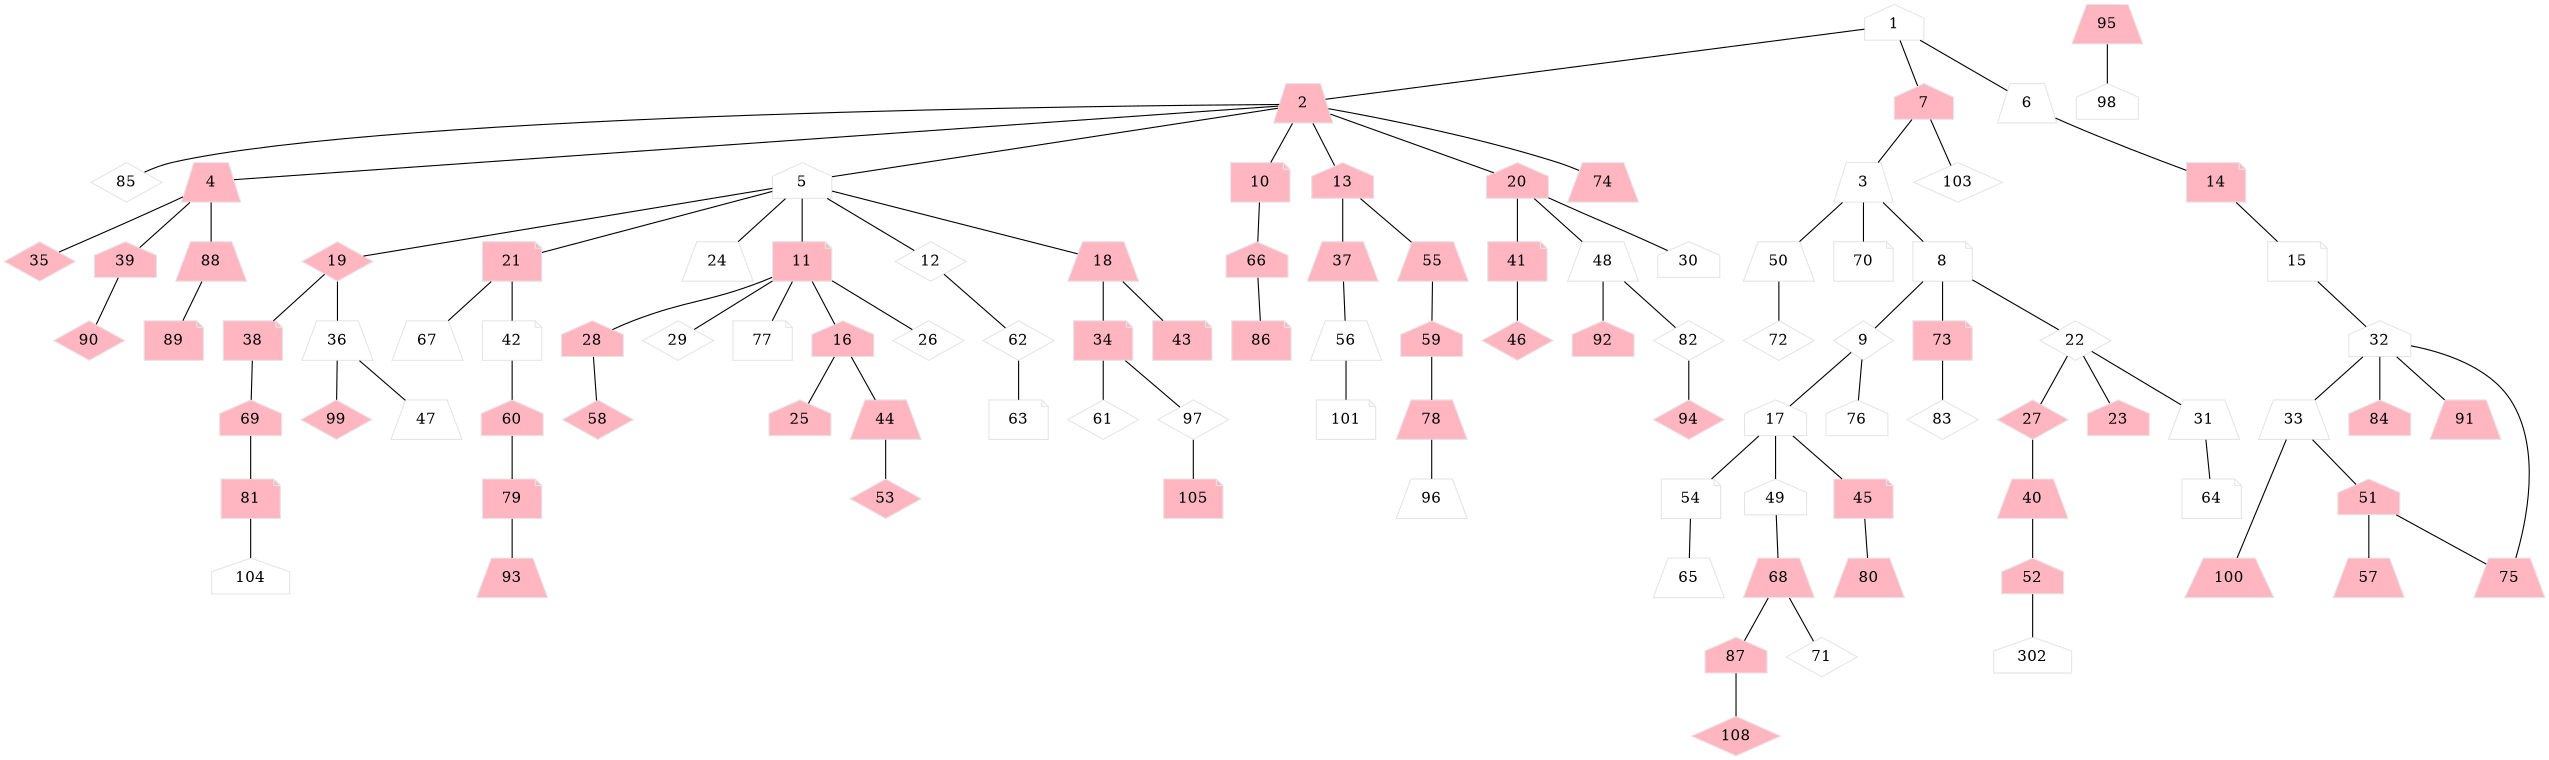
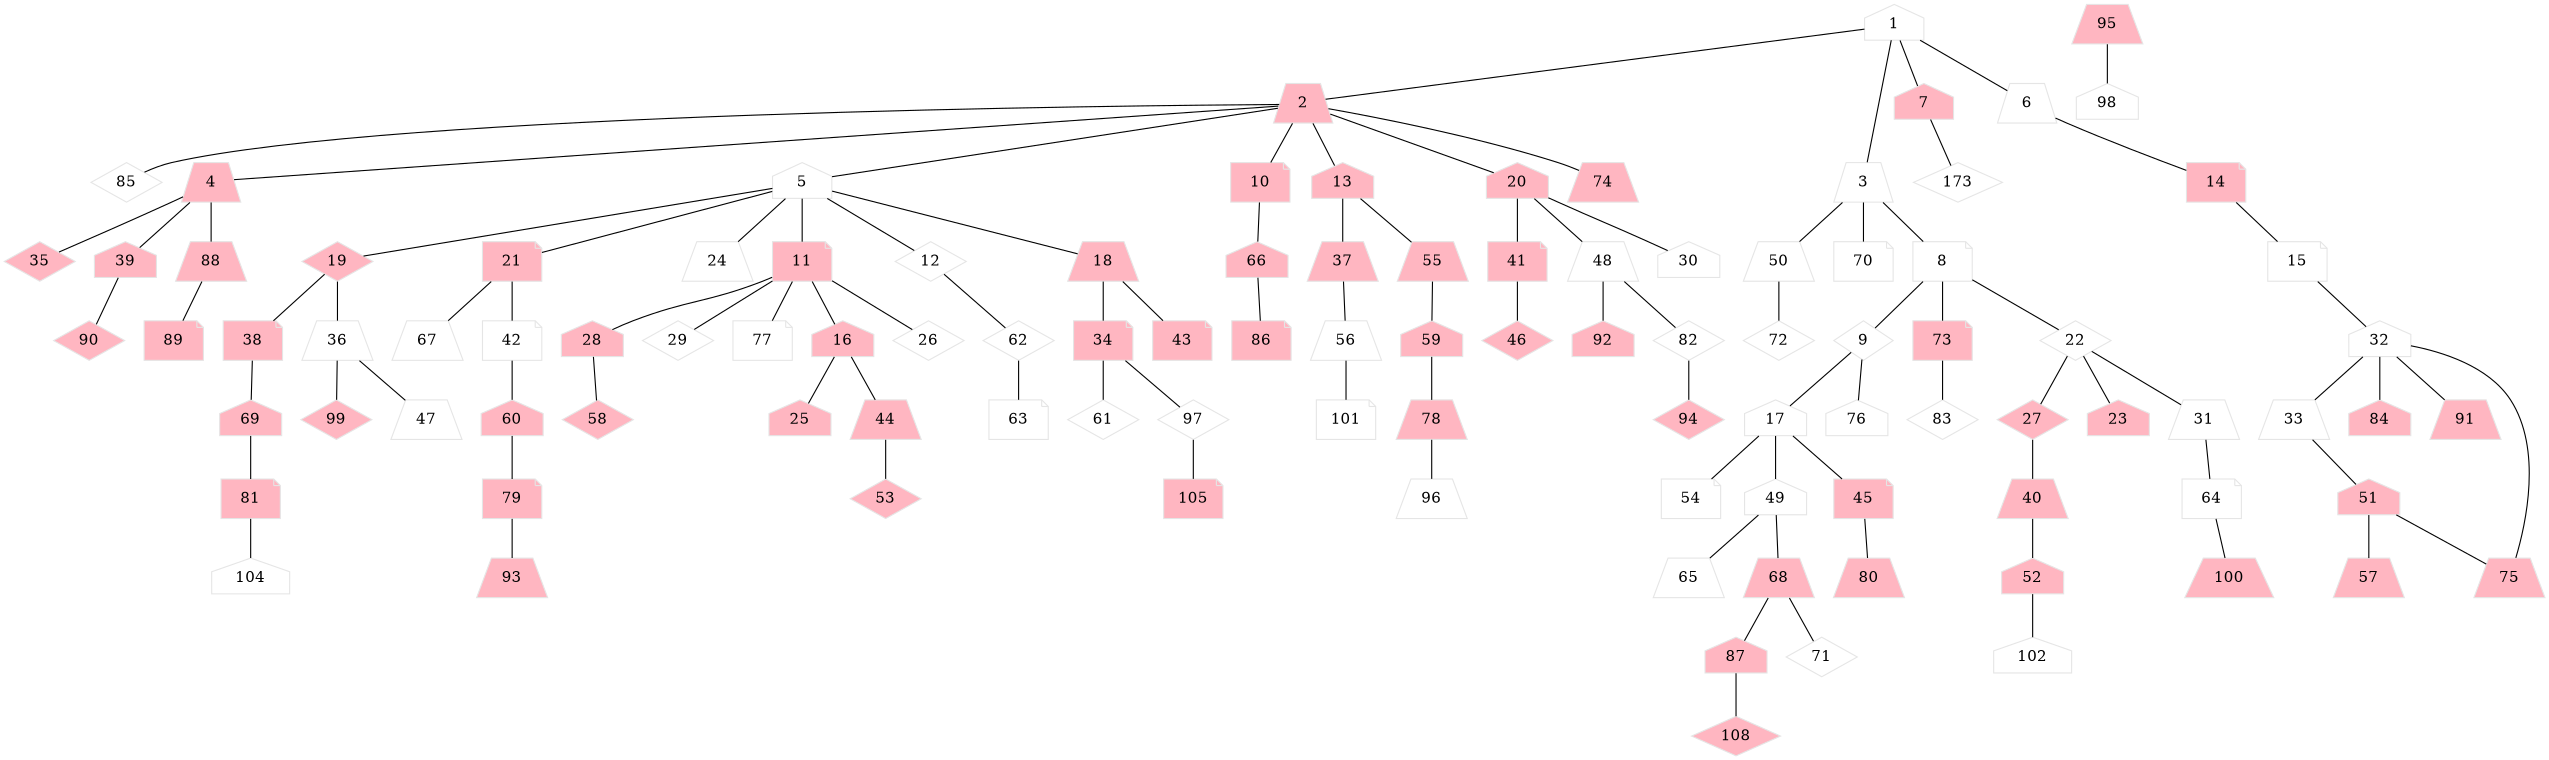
(1895, 141) -> (1879, 101)
(1958, 182) -> (1958, 182)
(2262, 499) -> (2221, 538)
(1690, 538) -> (1734, 537)
(2033, 657) -> (2033, 657)
